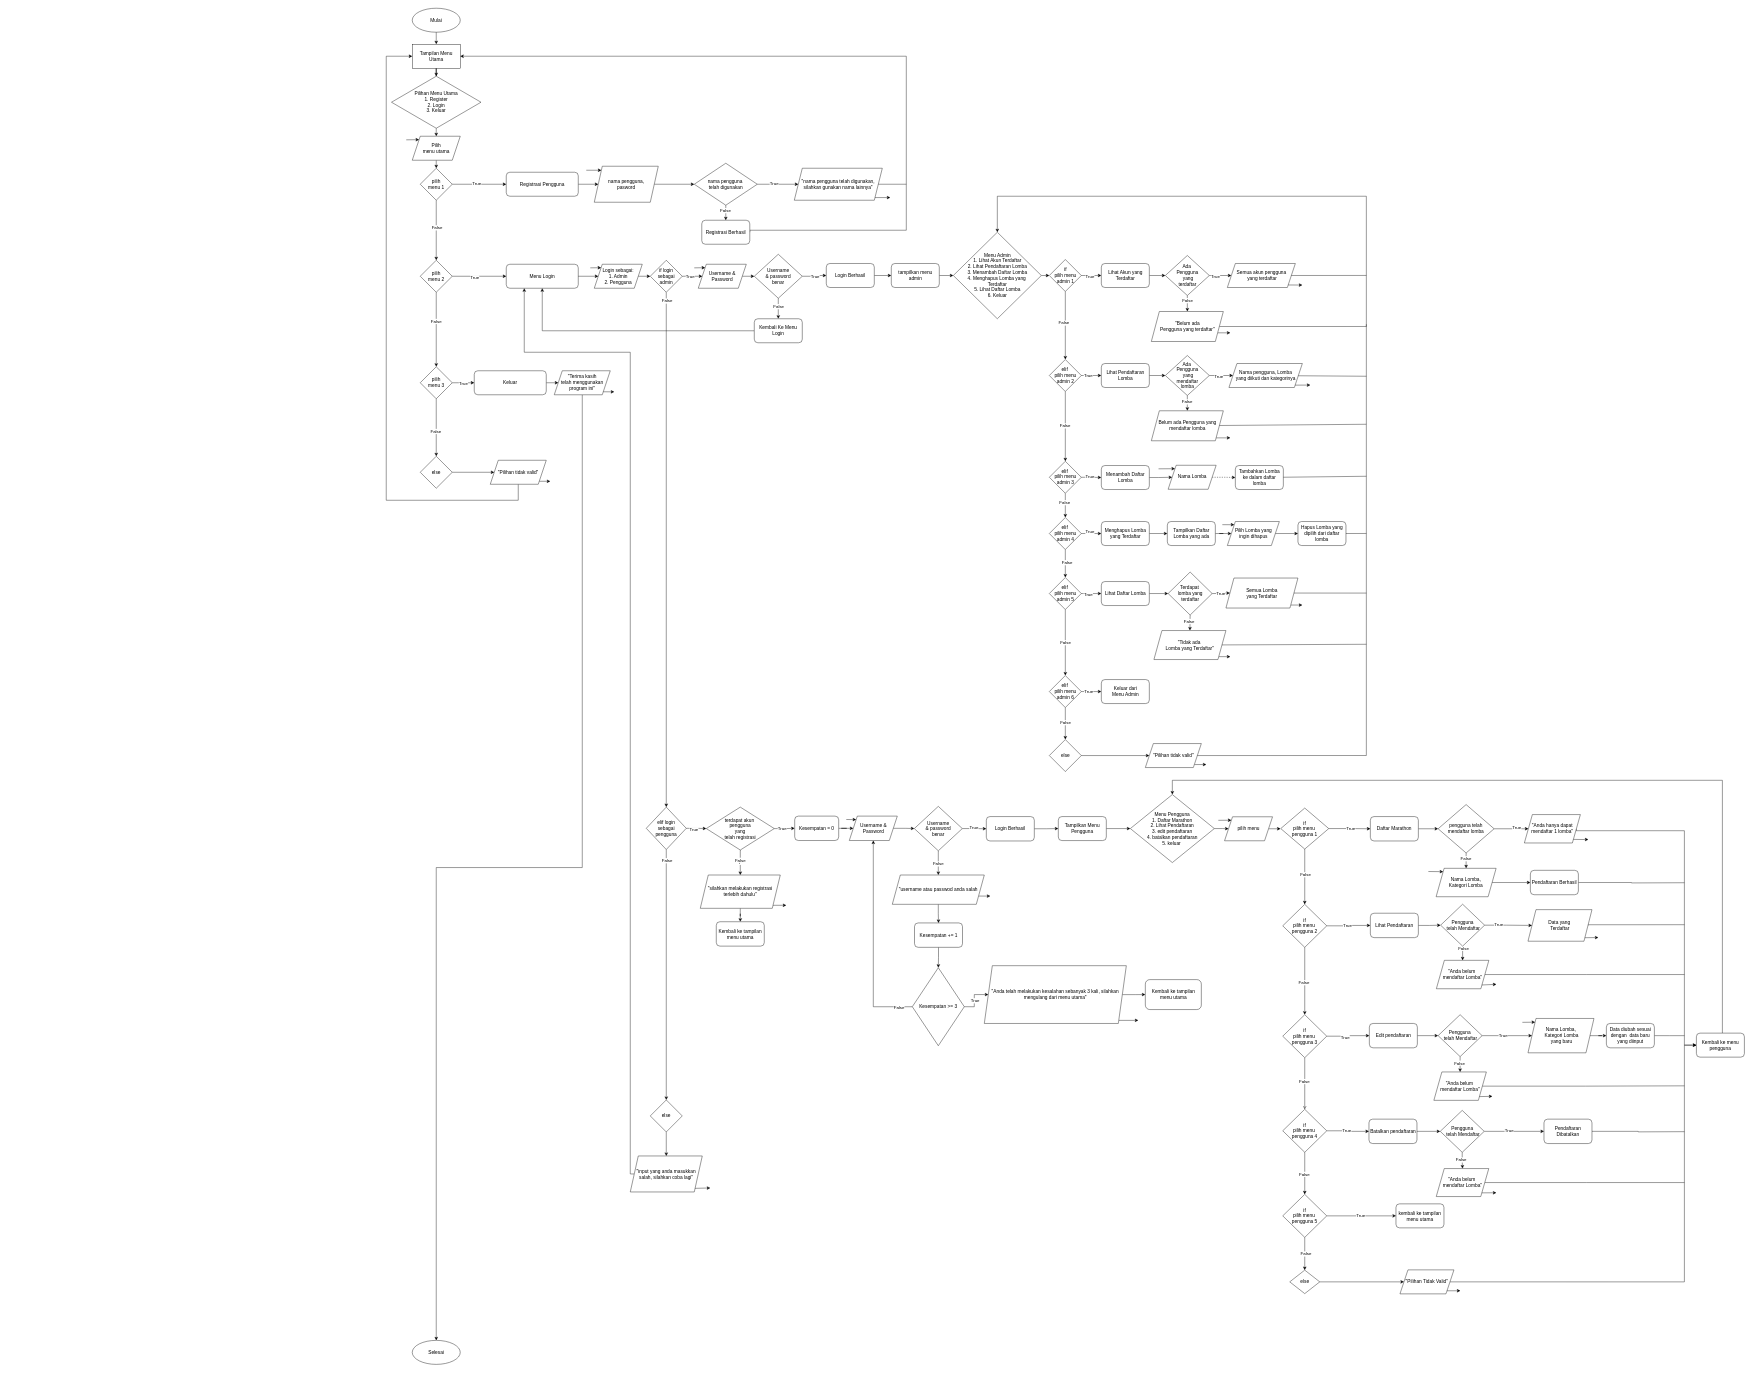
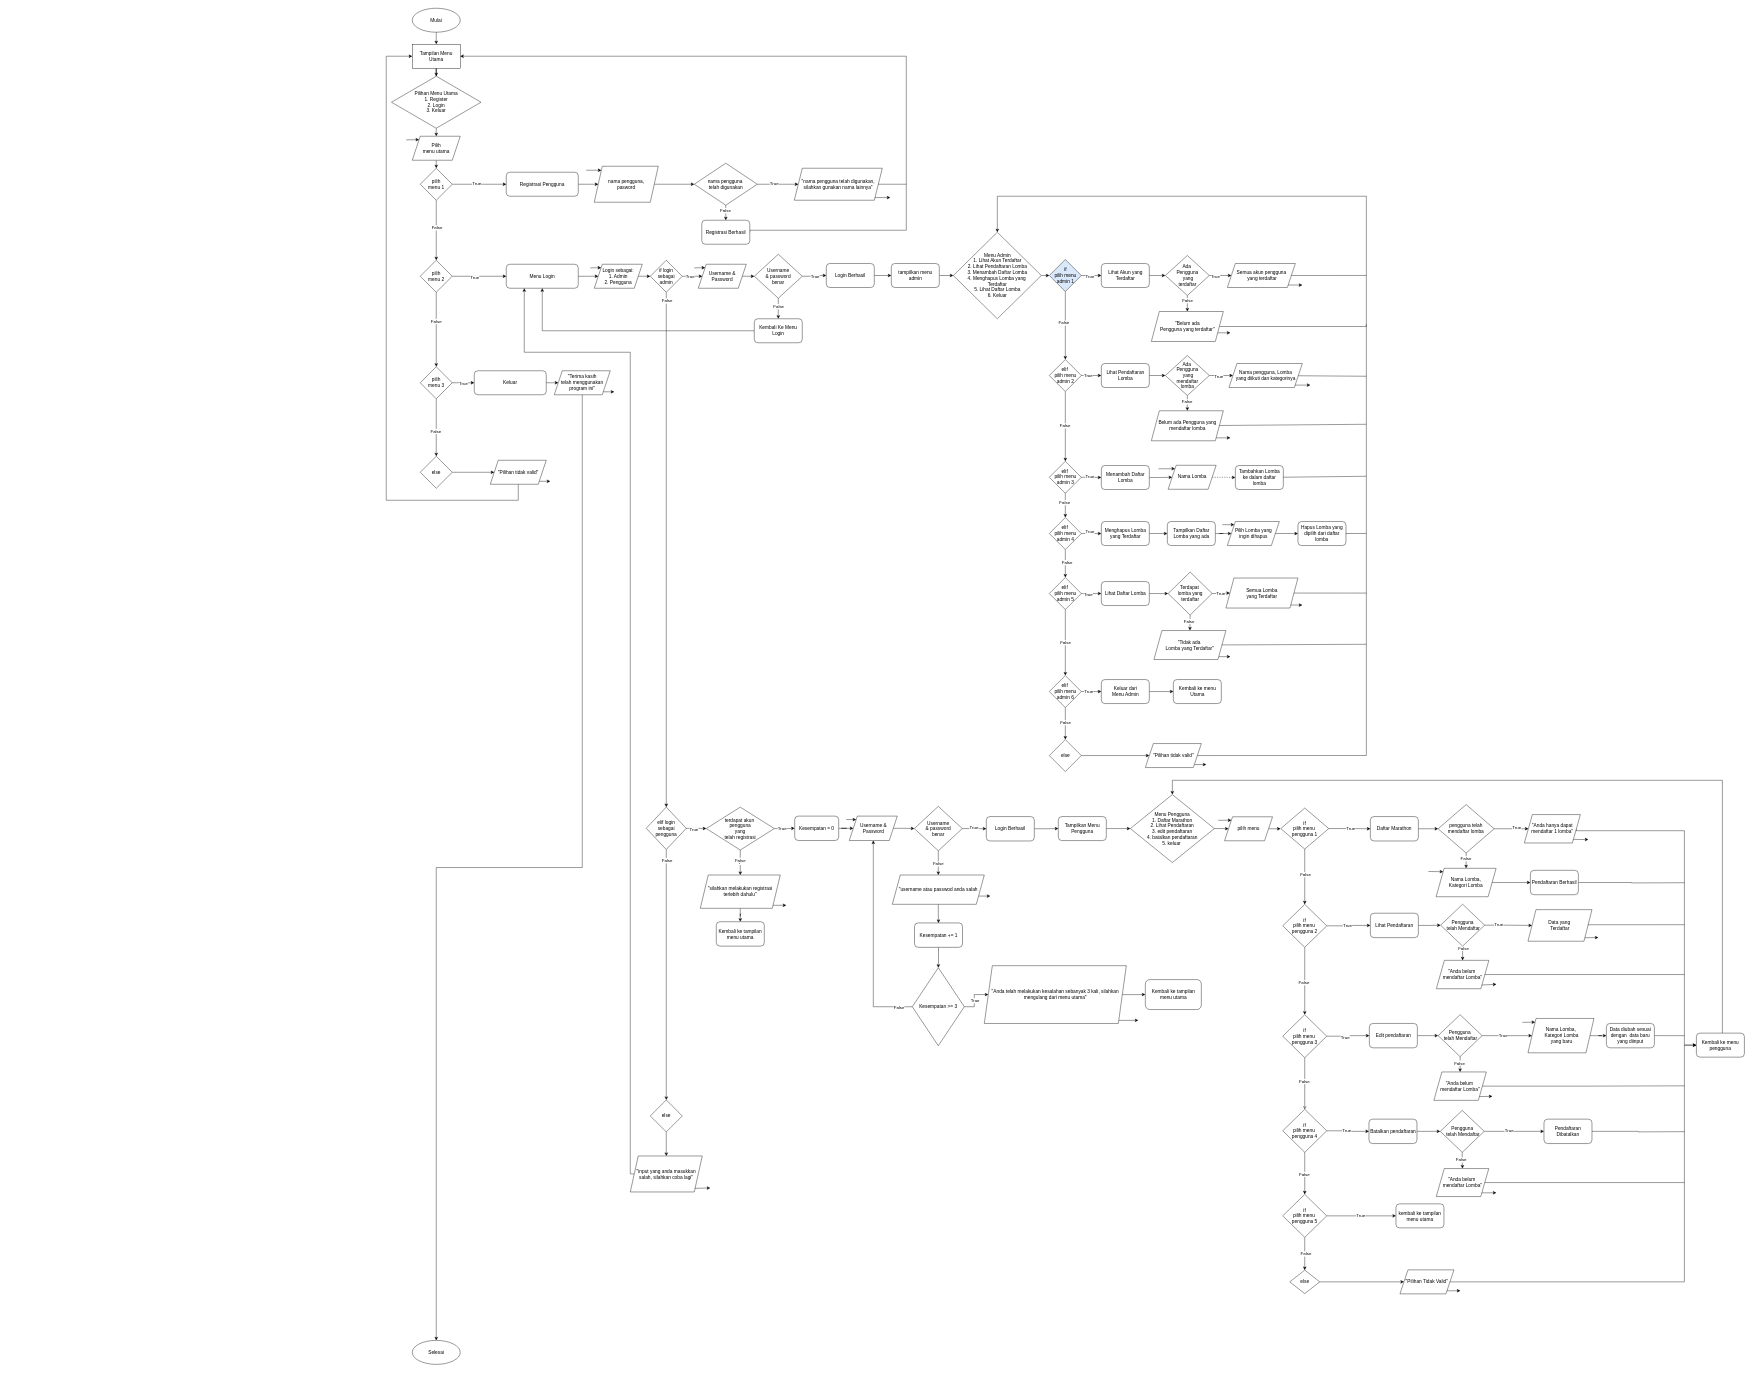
(1065, 275) -> (1065, 275)
none -> (1169, 691)
none -> (1197, 691)
